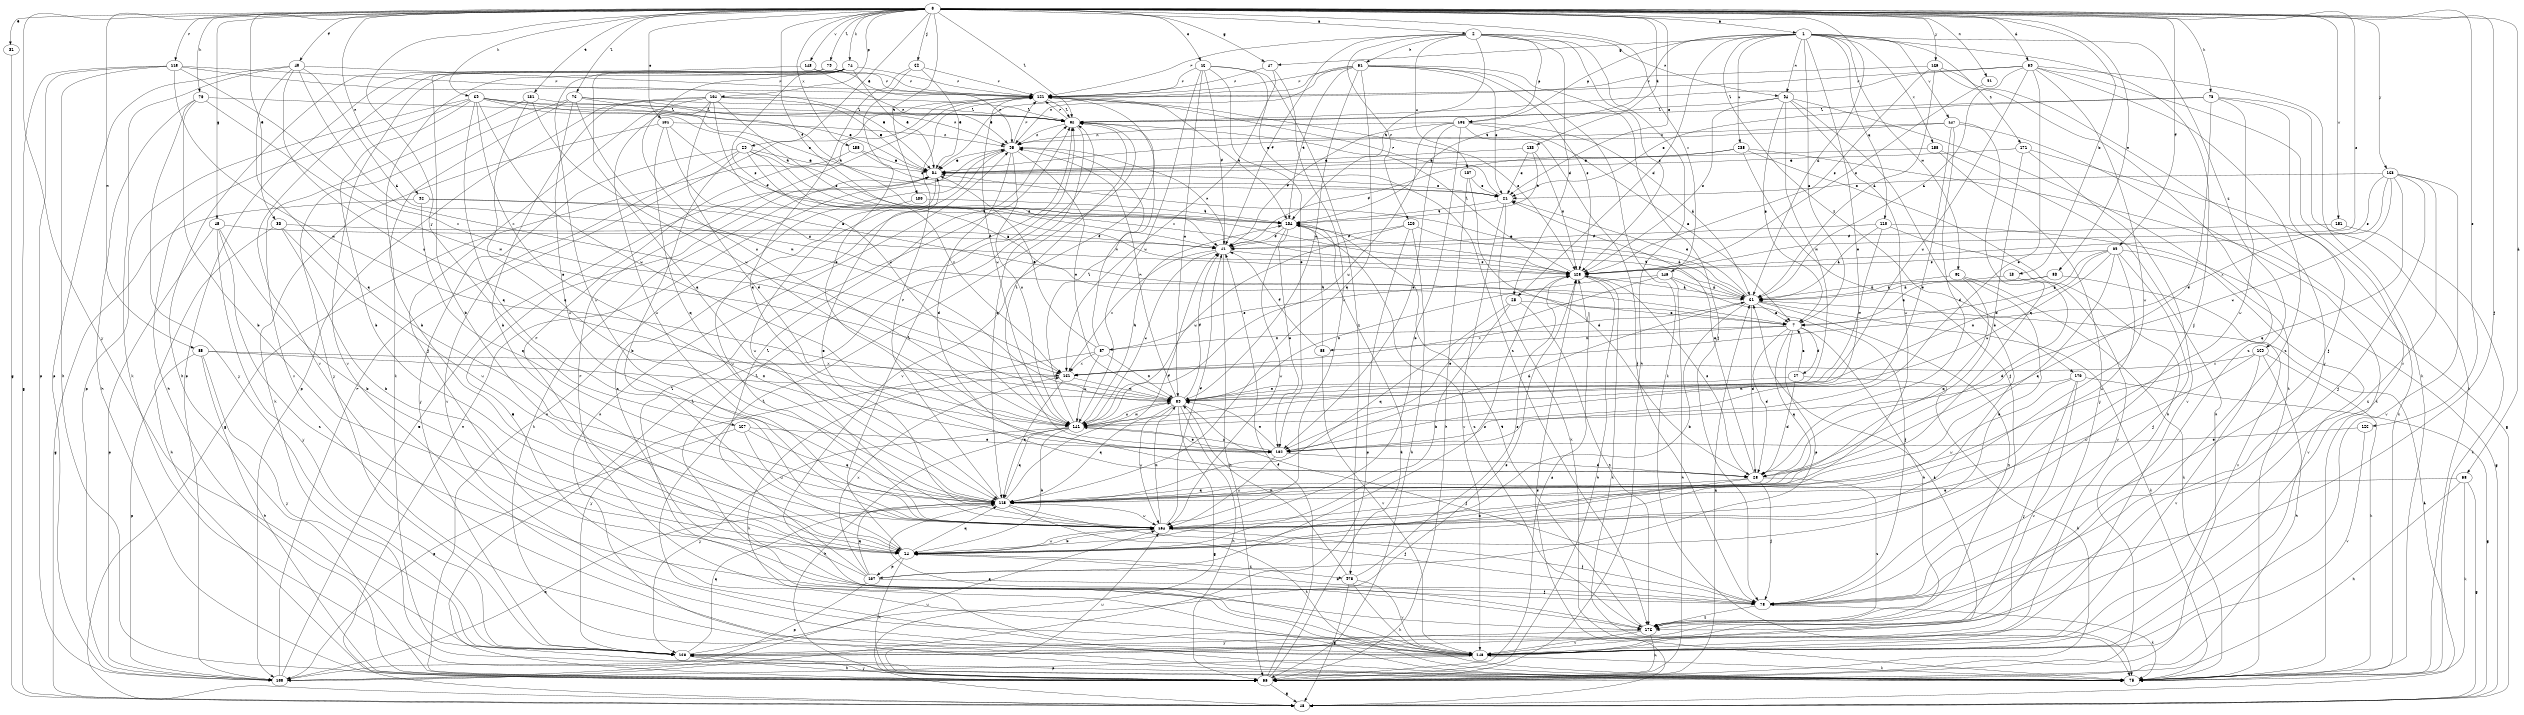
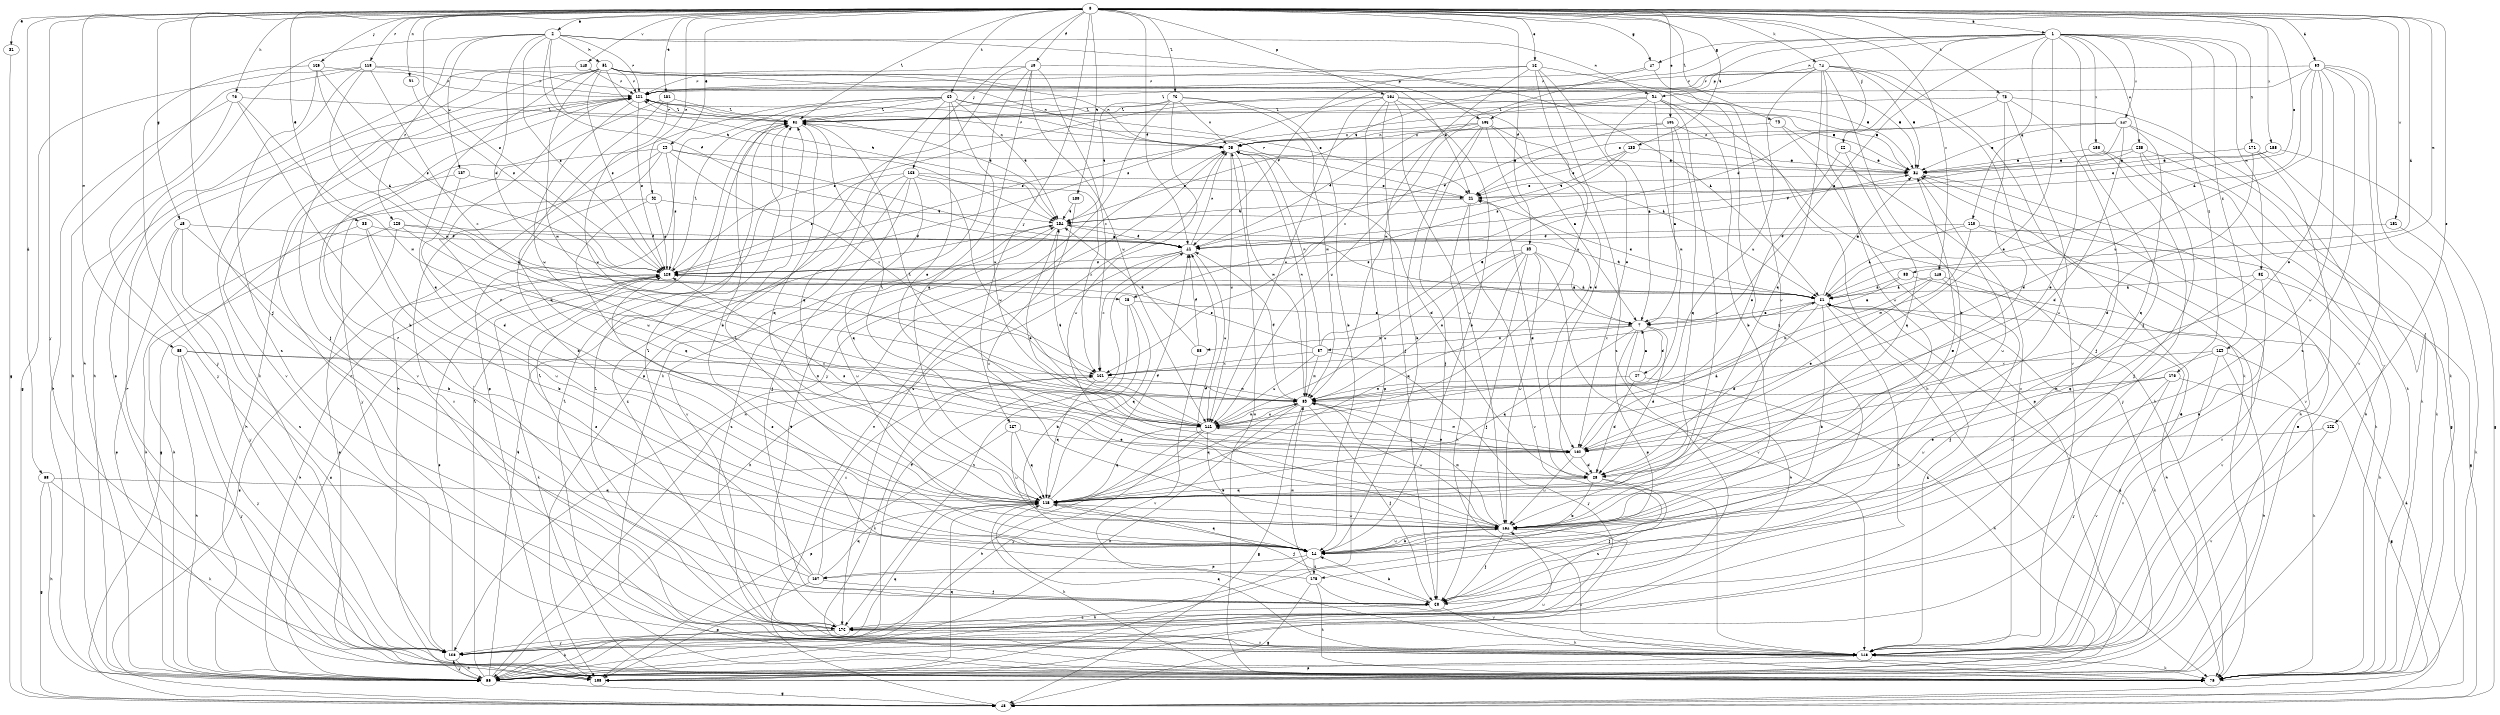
(977, 81) -> none
(931, 90) -> none
(2012, 275) -> none
(132, 516) -> (242, 516)
(1350, 579) -> (1314, 579)
(1763, 605) -> (1437, 605)
